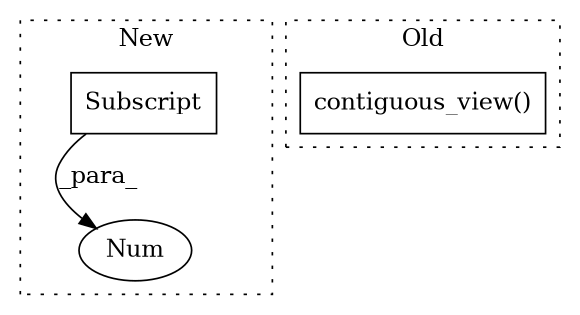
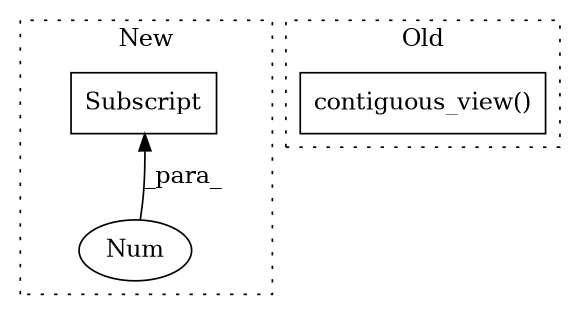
(56, 175) -> (144, 186)
